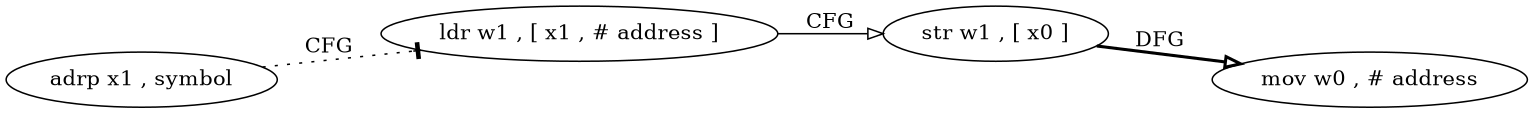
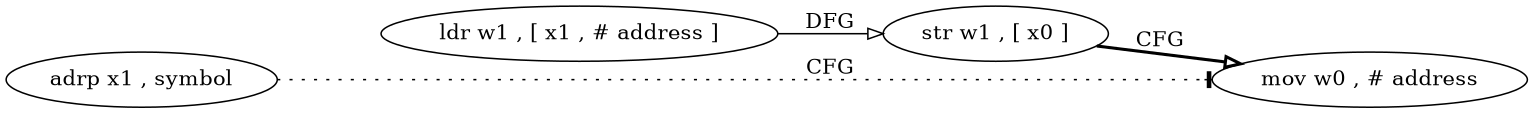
(830, 22) -> (830, 22)
(1160, 41) -> (1160, 41)
(338, 59) -> (741, 80)
